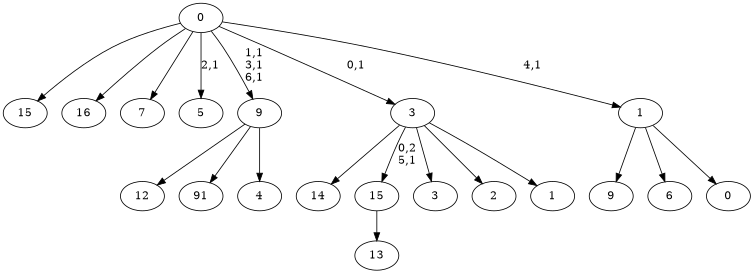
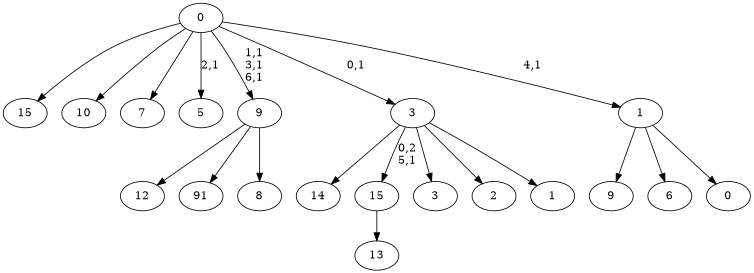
(84, 113) -> (84, 113)
(260, 196) -> (260, 196)
